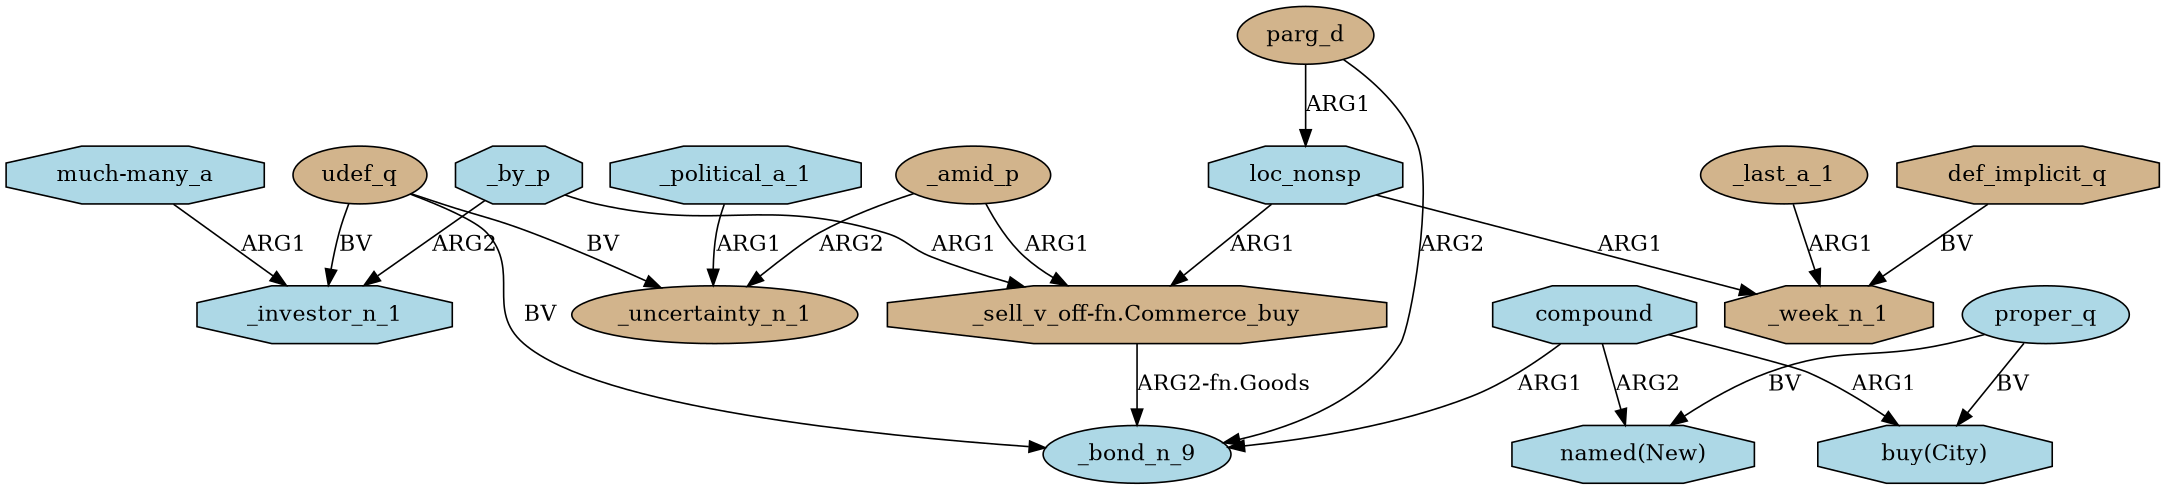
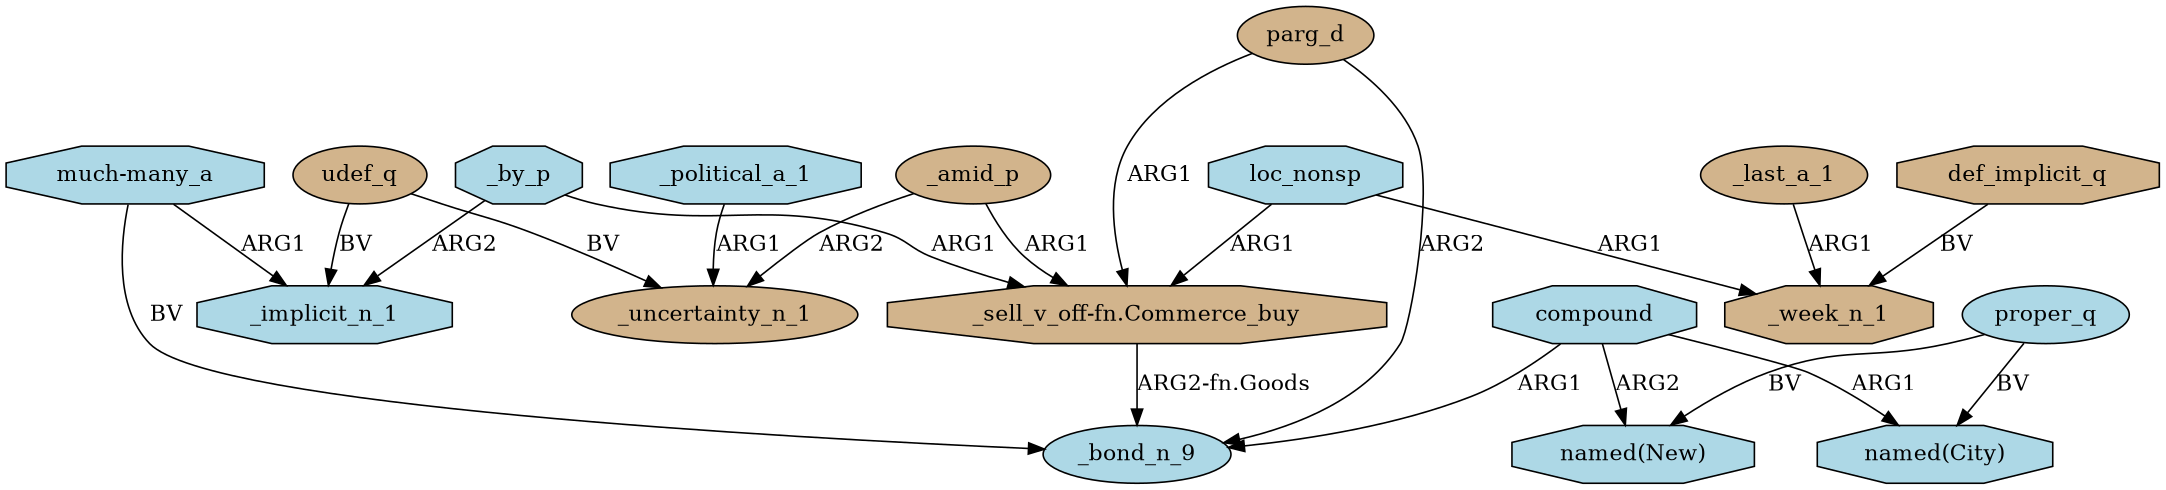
(1306, 97) -> (1136, 133)
(325, 315) -> (325, 315)
(669, 400) -> (512, 415)
(1935, 454) -> (1935, 454)
